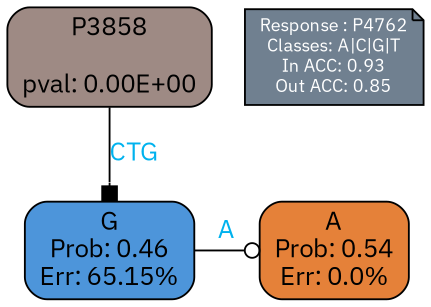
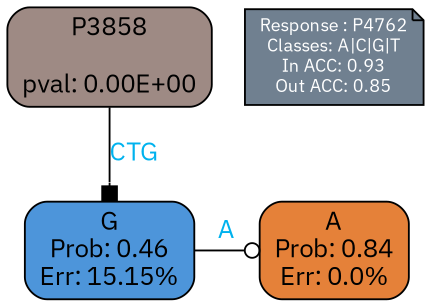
(110, 250) -> (110, 250)
(334, 250) -> (334, 250)
